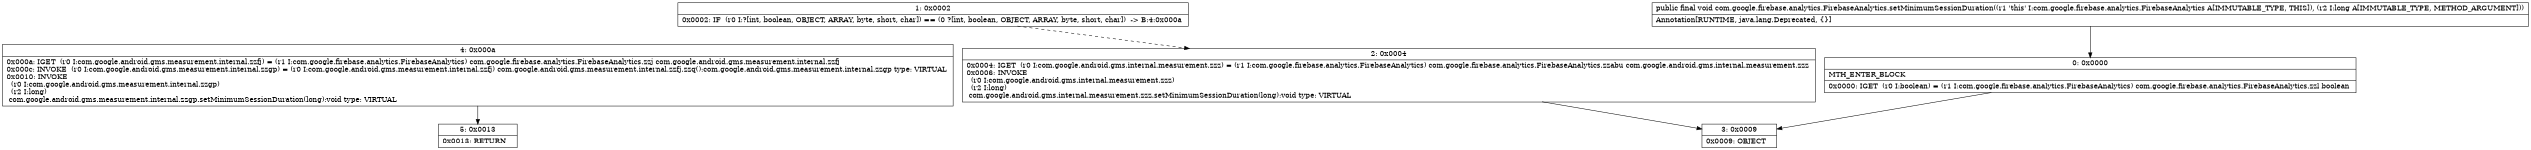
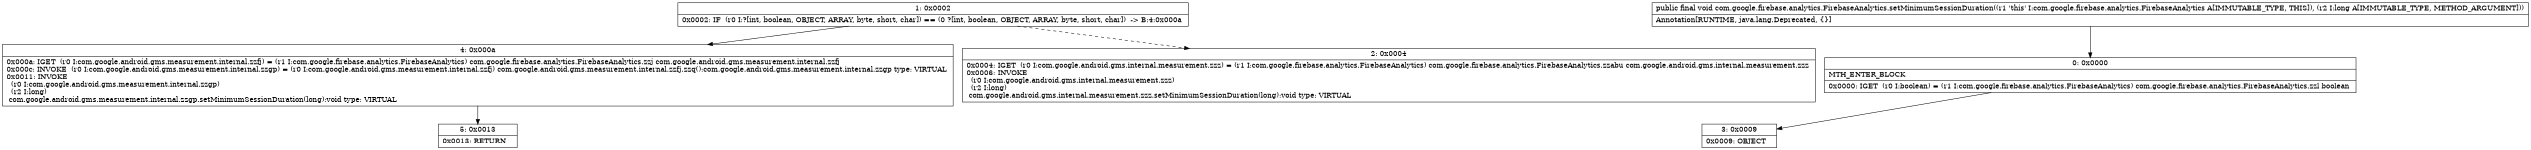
none -> (781, 35)
(39, 77) -> (39, 77)
(1619, 115) -> none
